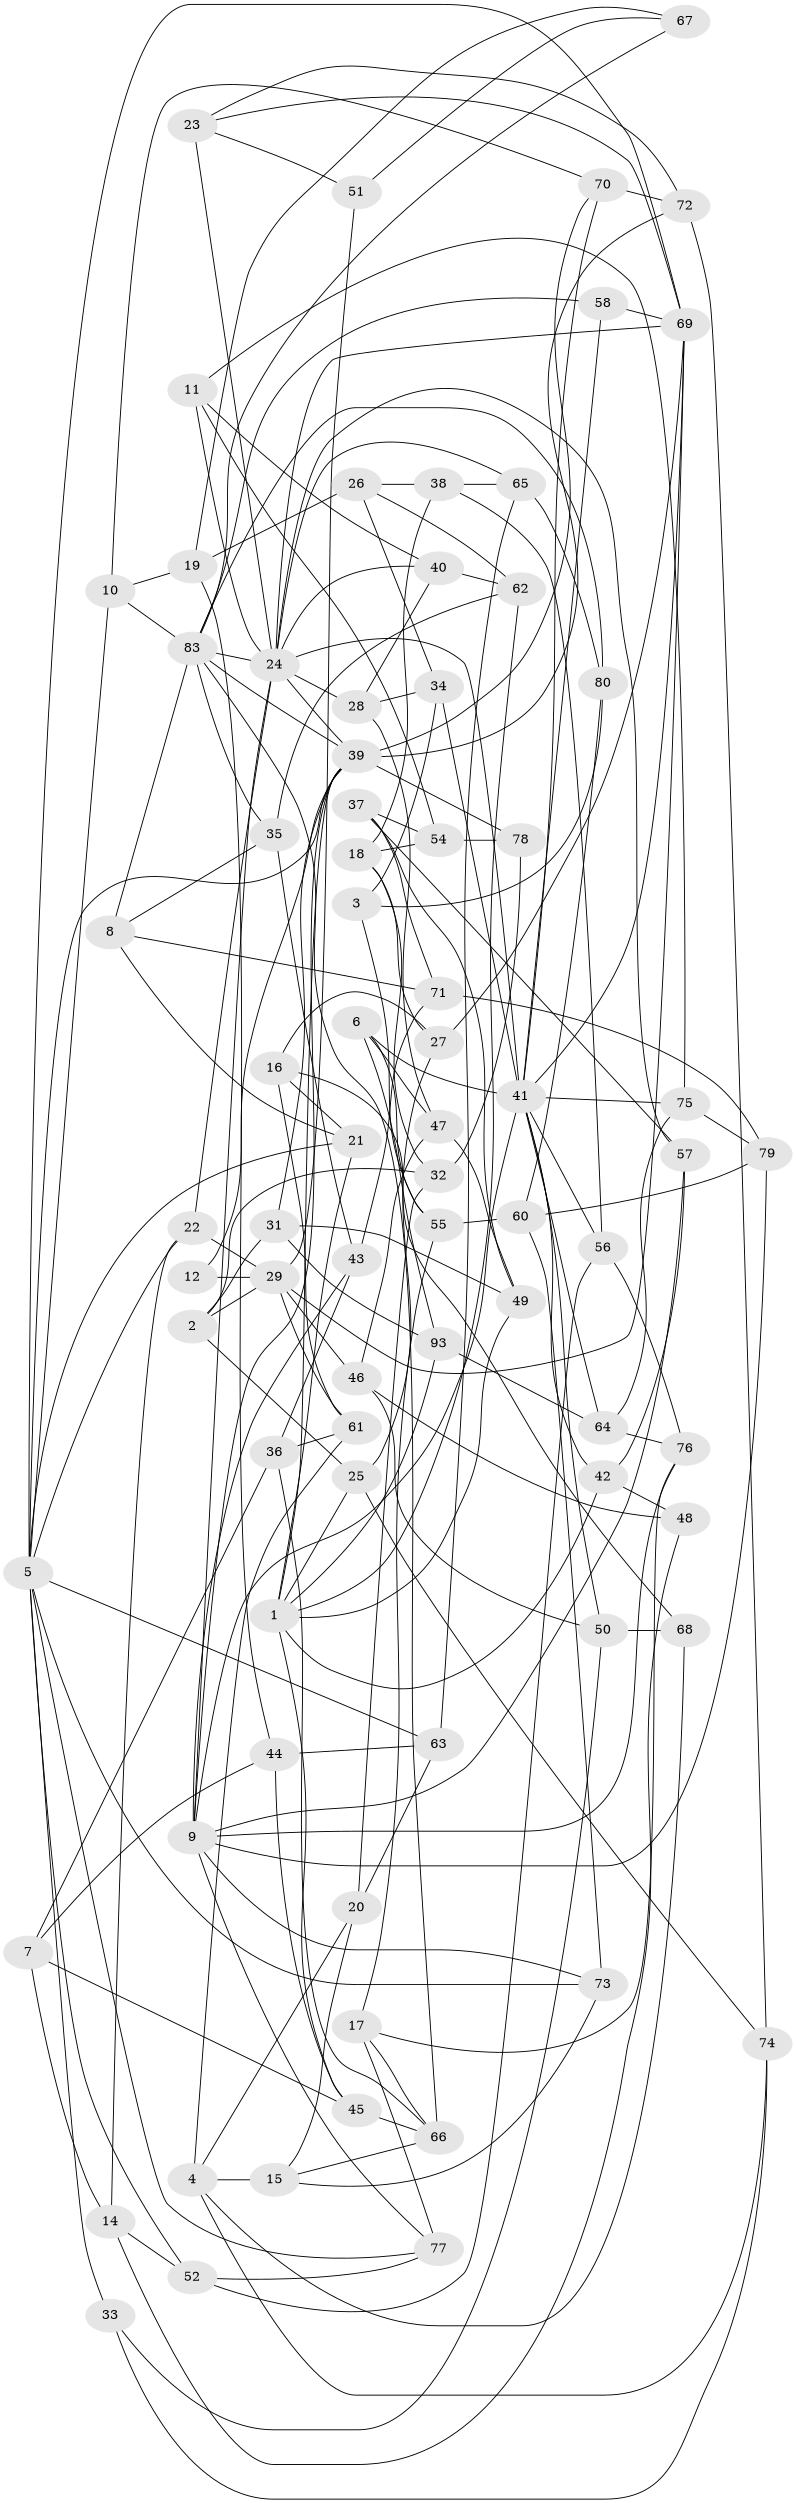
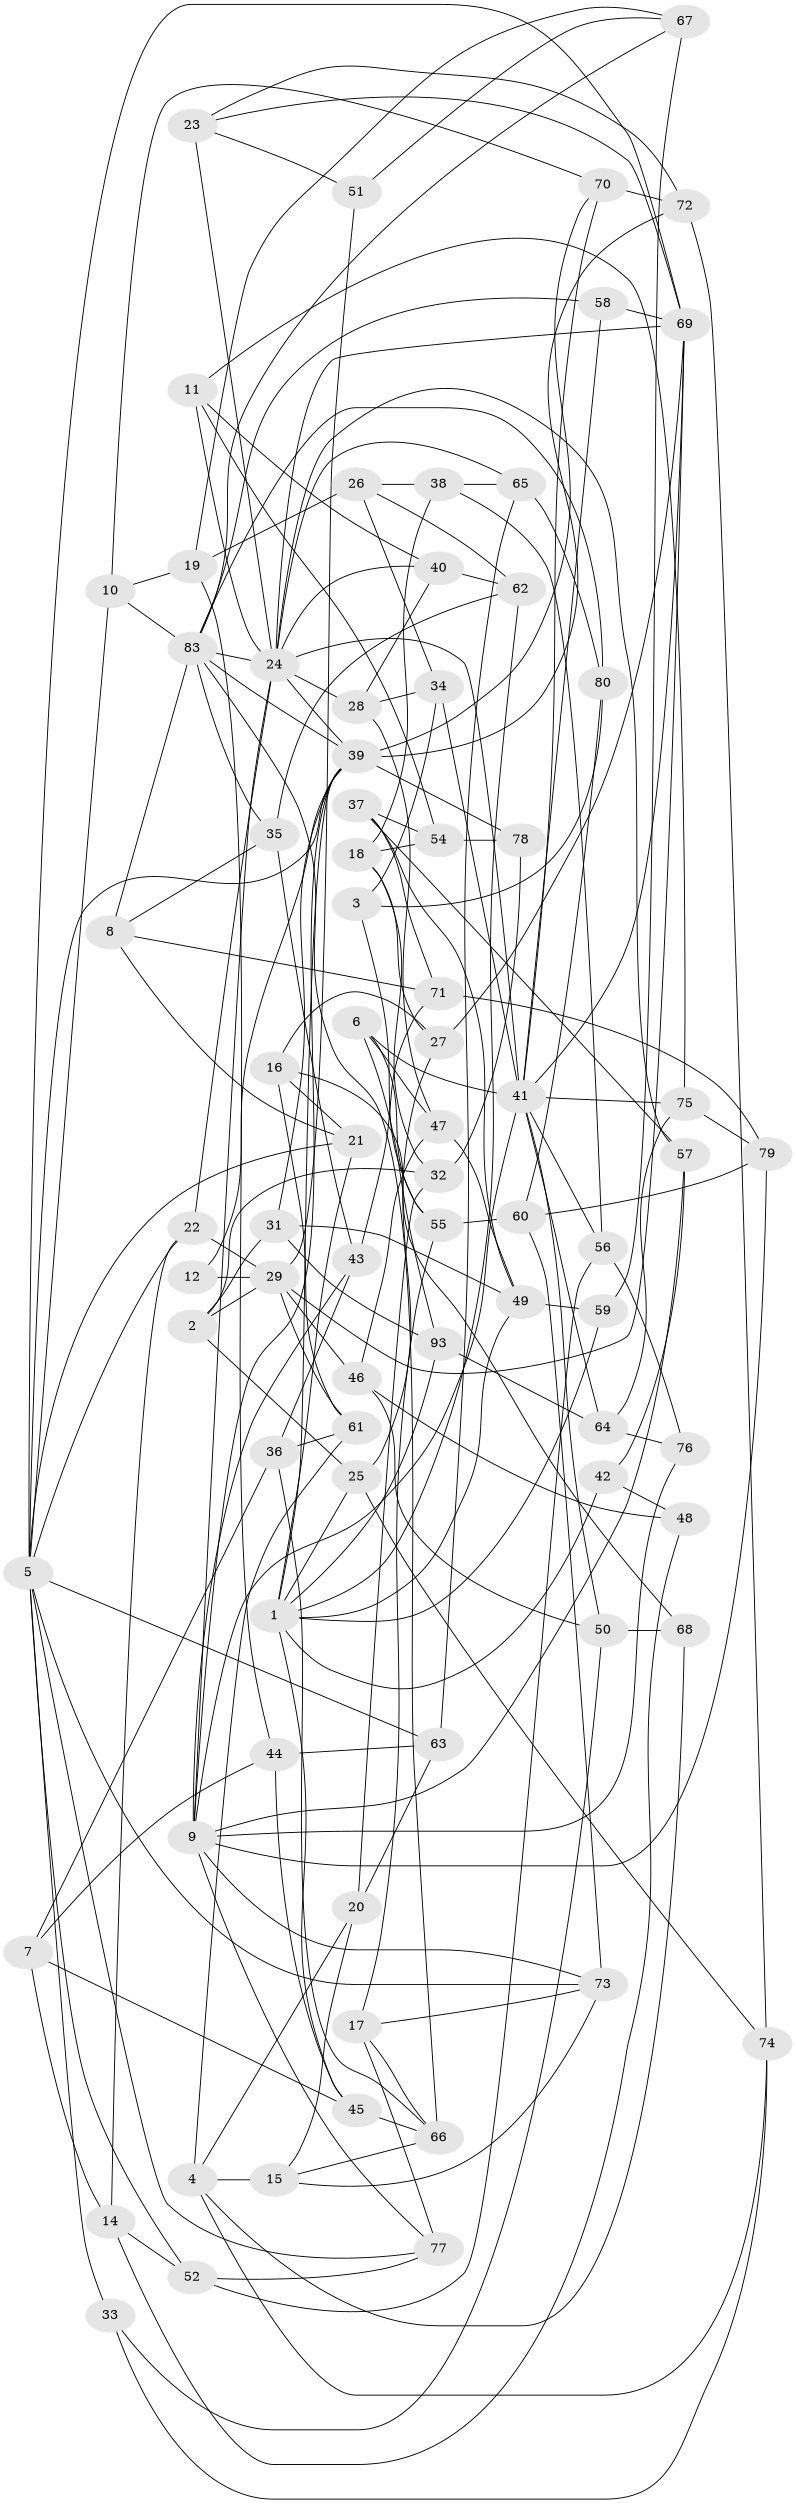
(552, 1282) -> none
none -> (603, 1311)
(629, 2006) -> (481, 2009)
